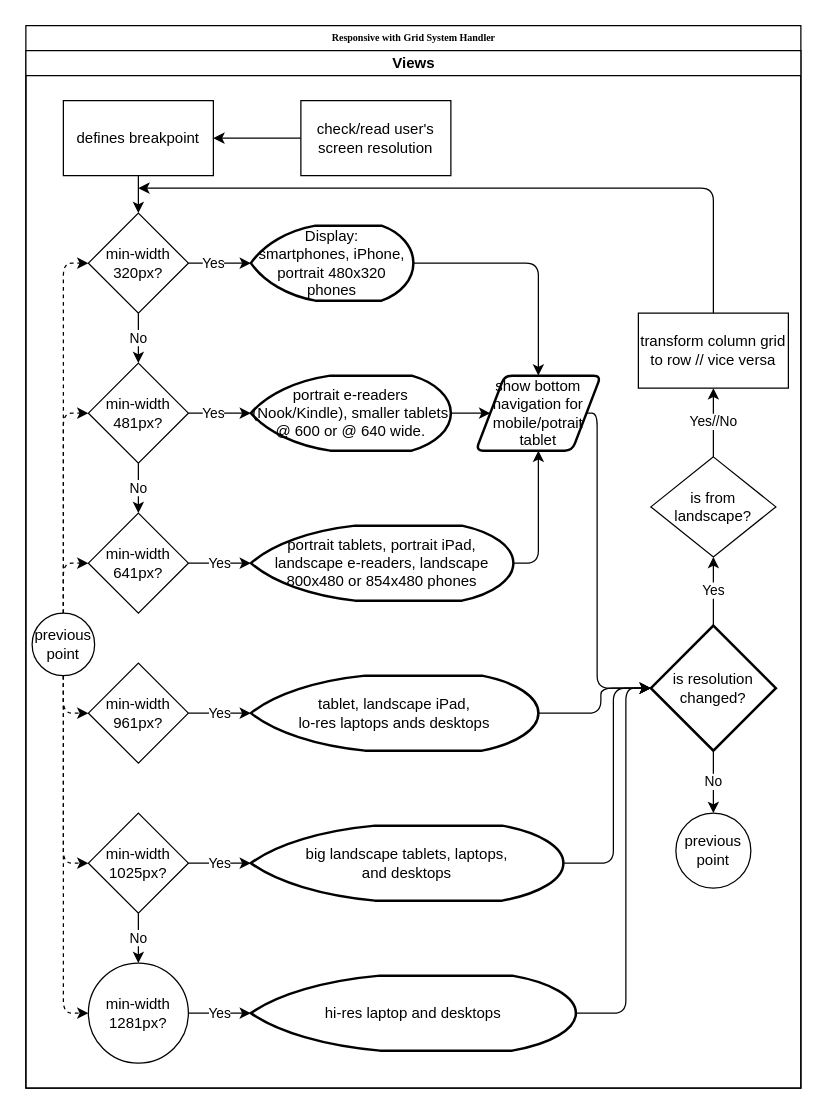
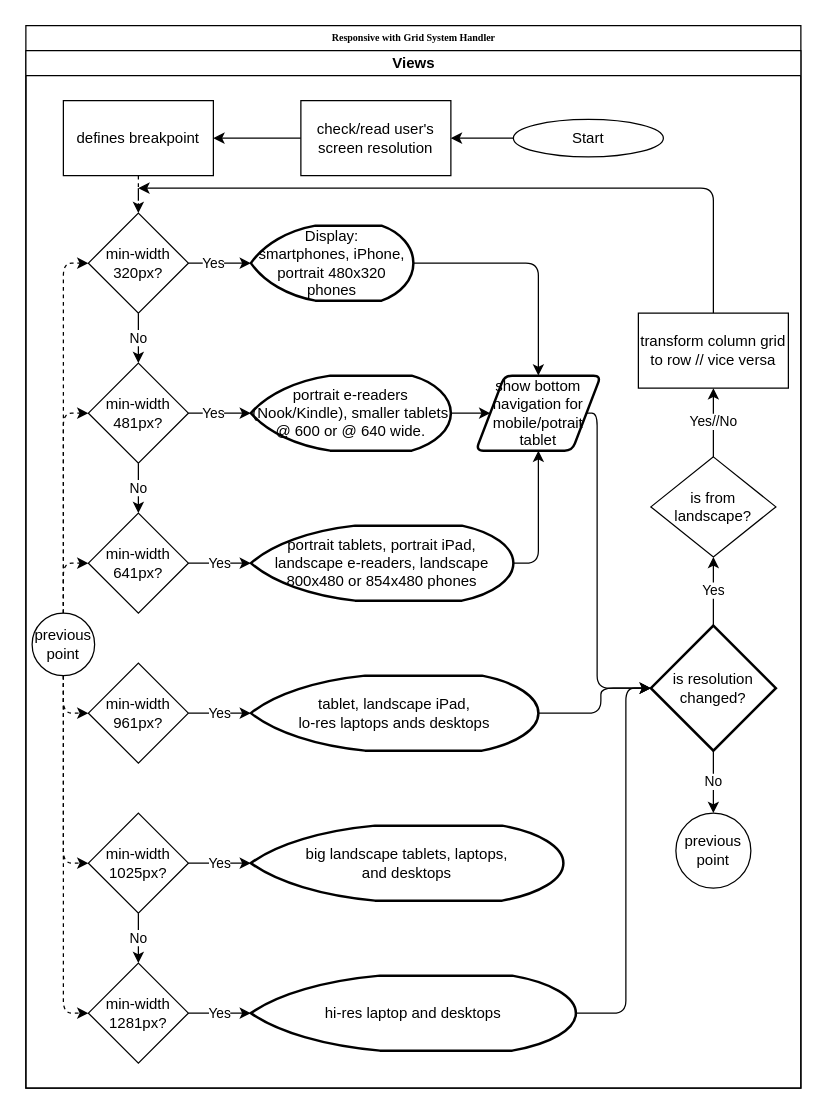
none -> (486, 138)
none -> (588, 138)
(138, 183) -> (138, 183)
(613, 798) -> none
(138, 1013) -> (138, 1013)
